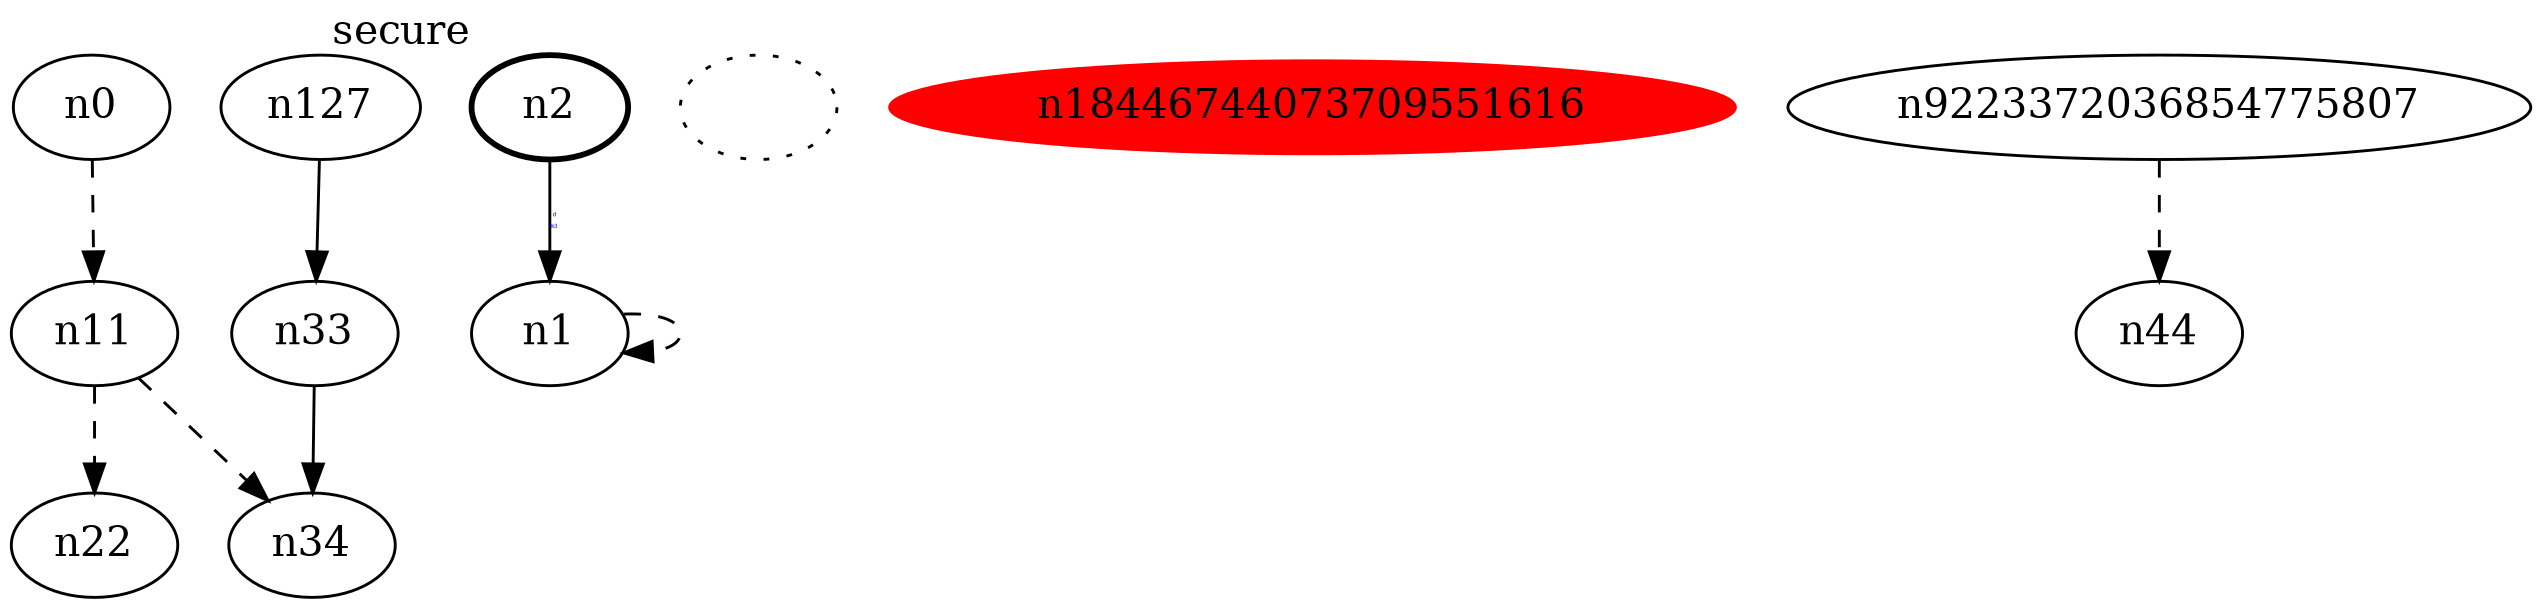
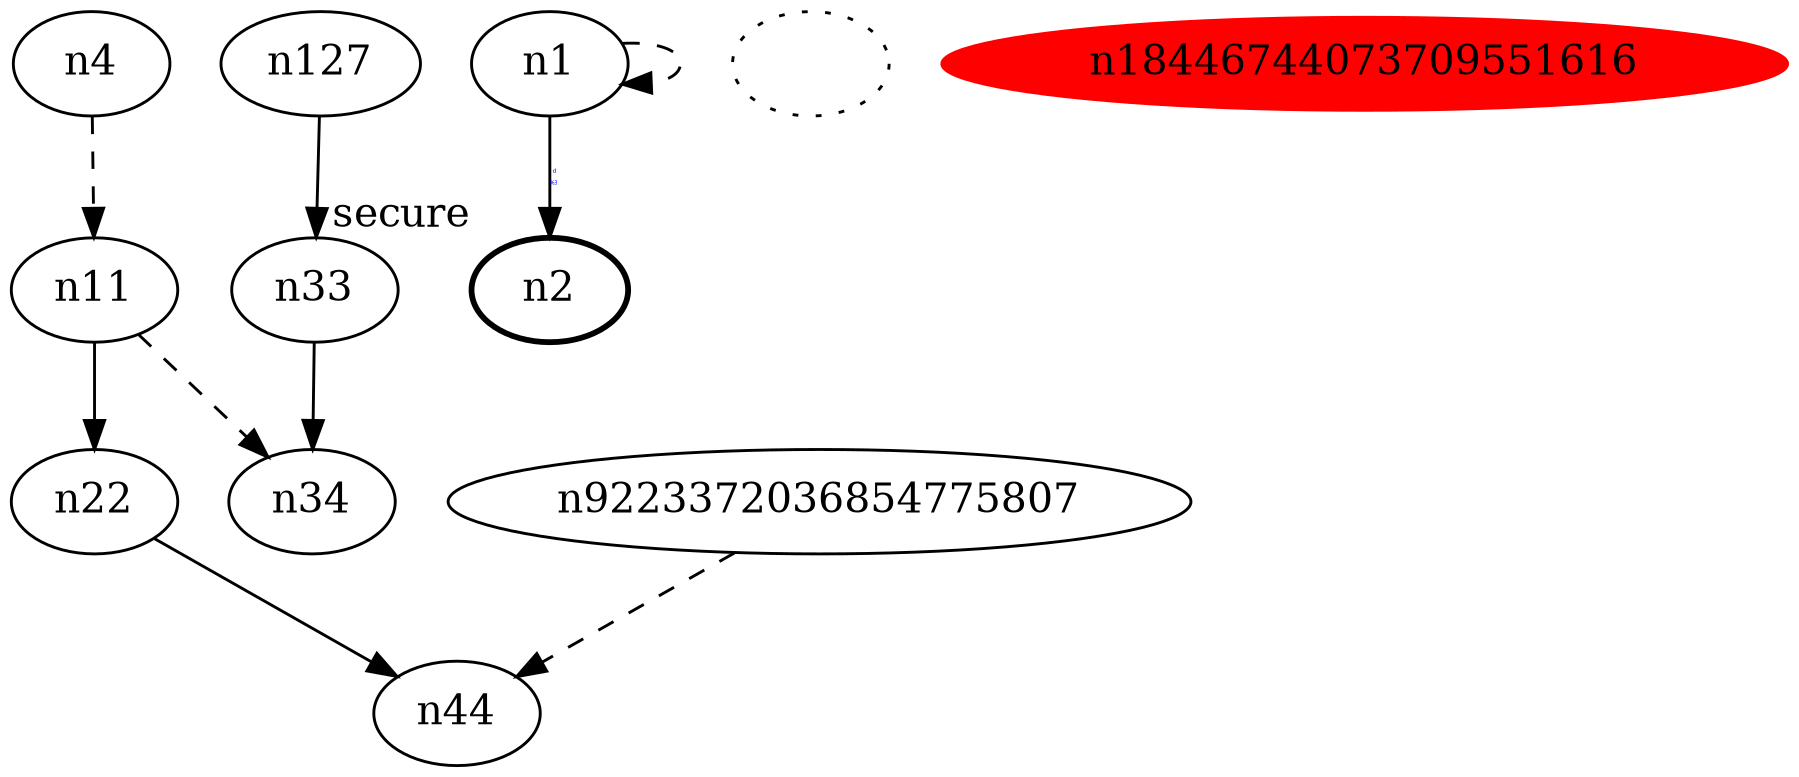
(92, 107) -> (92, 64)
(550, 206) -> (550, 162)
(95, 425) -> (95, 382)
none -> (263, 600)
